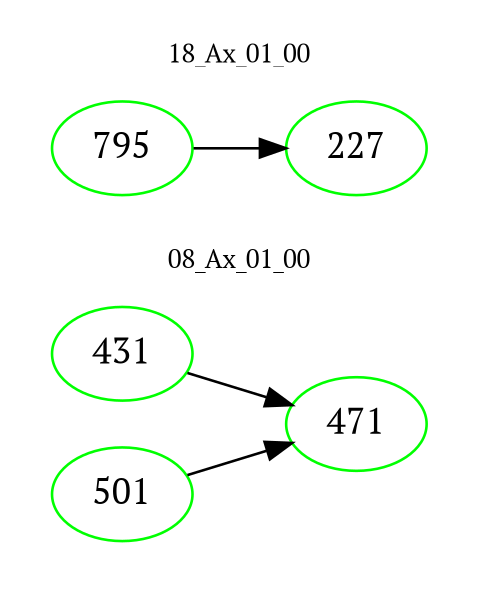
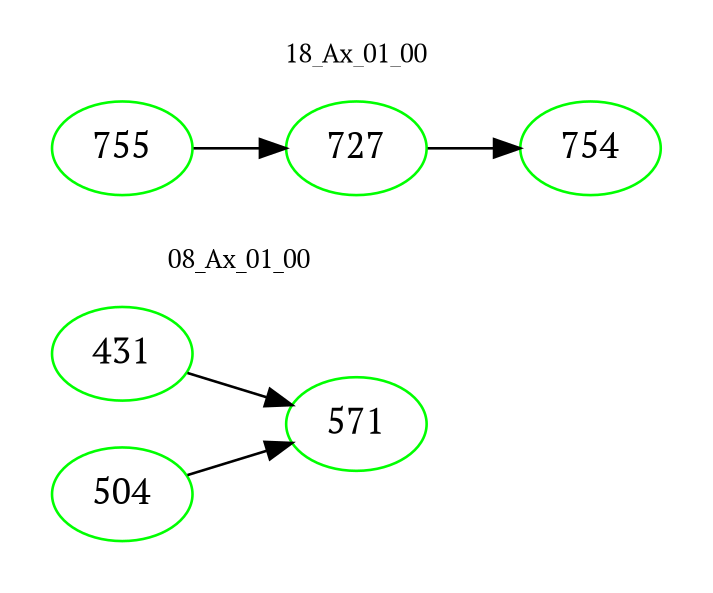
(122, 148) -> (122, 148)
(356, 148) -> (356, 148)
none -> (591, 148)
(356, 424) -> (356, 424)
(122, 494) -> (122, 494)
